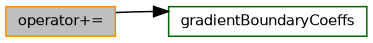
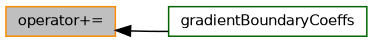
(135, 12) -> (150, 31)
